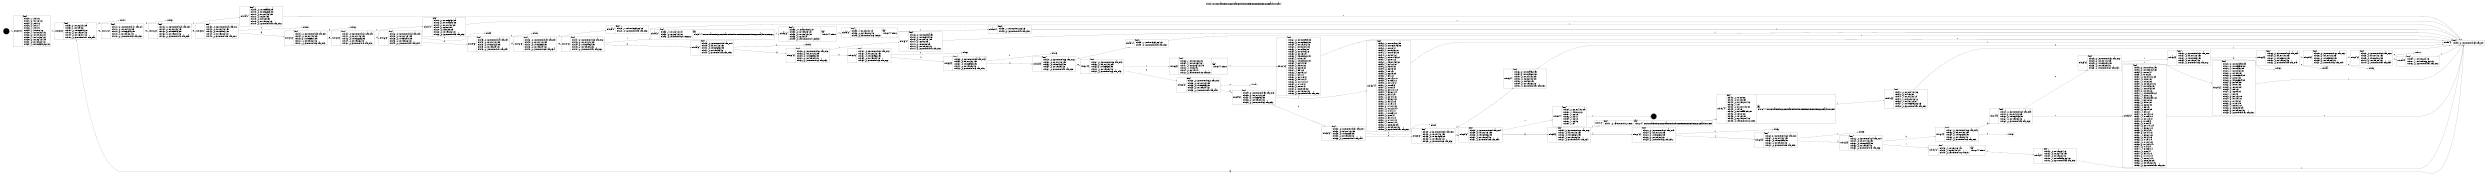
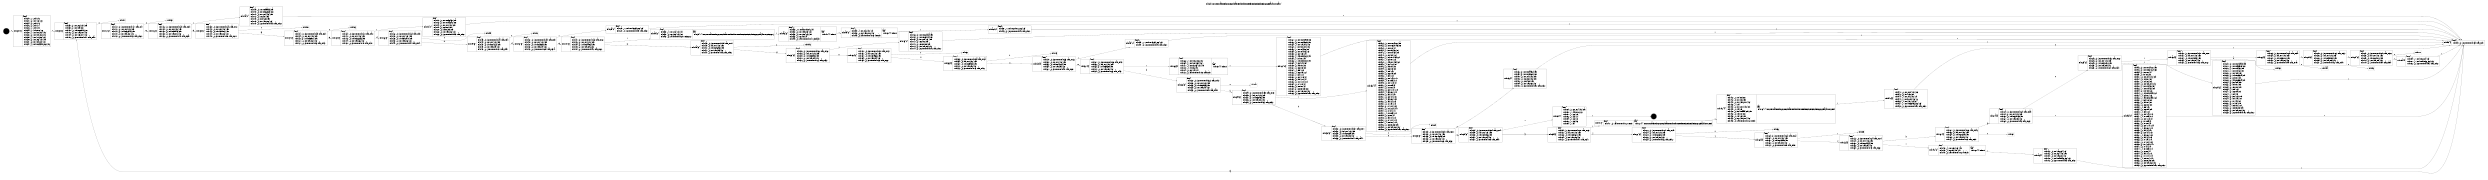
(98, 31) -> none
